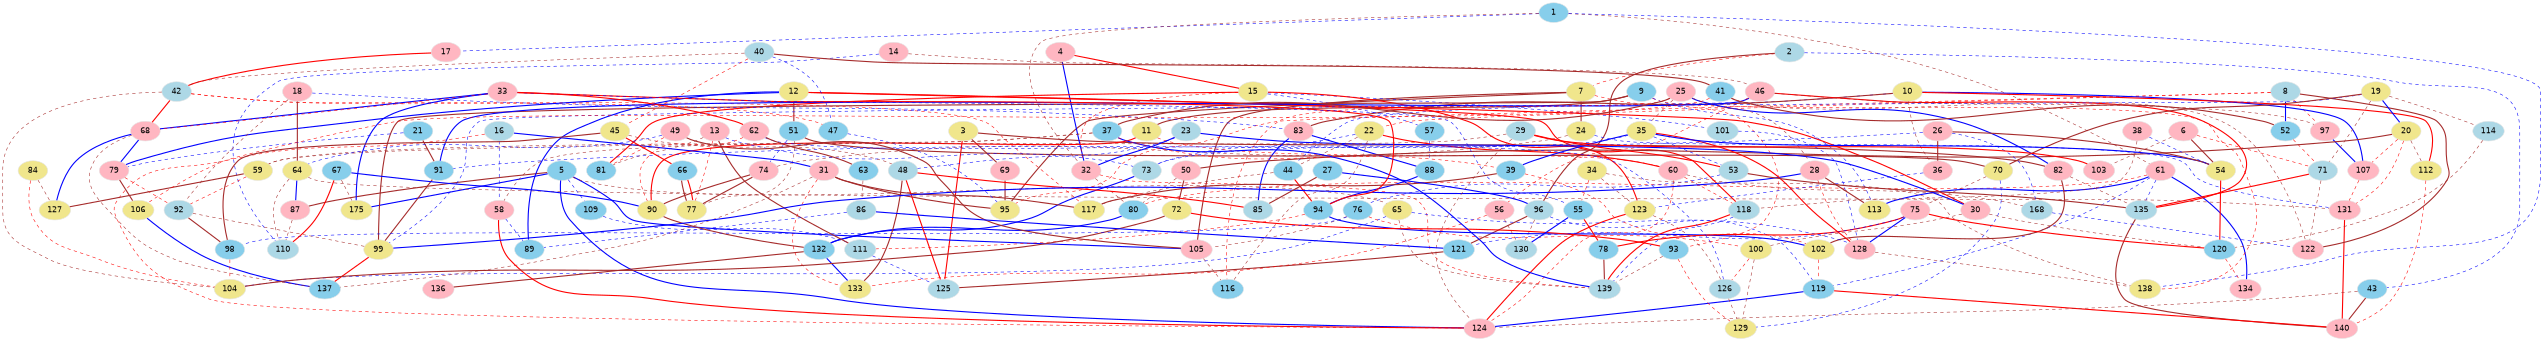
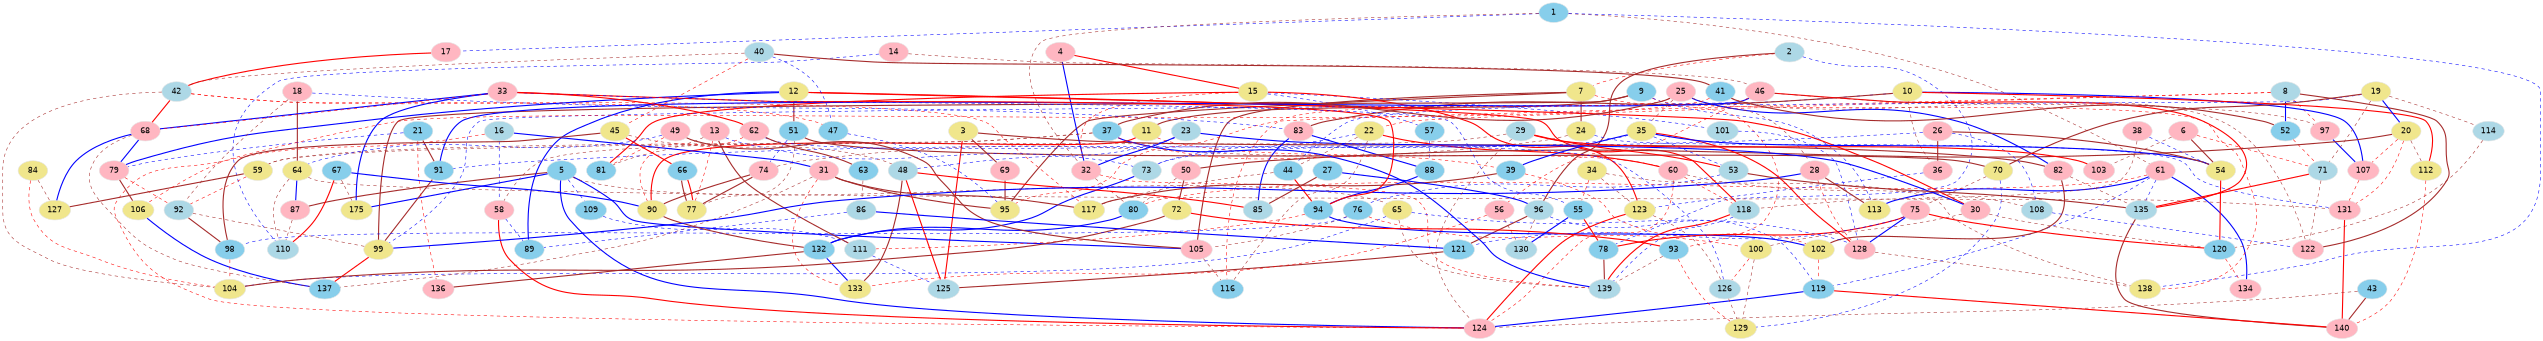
(2298, 70) -> (1951, 183)
(2037, 210) -> (2037, 210)
none -> (423, 211)
